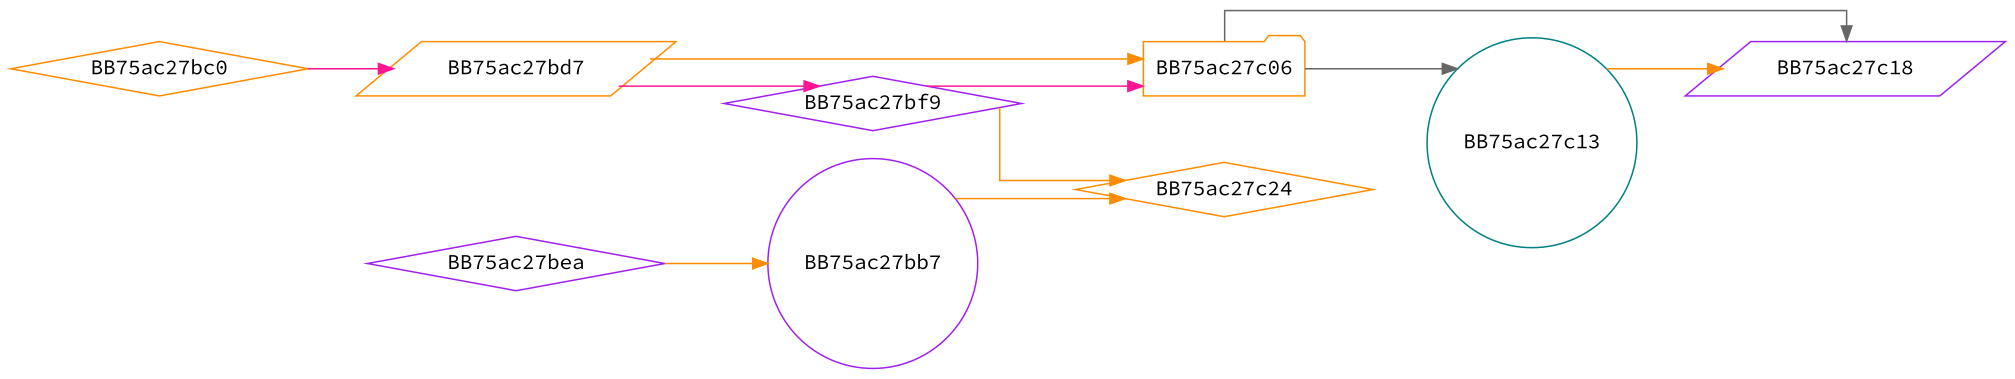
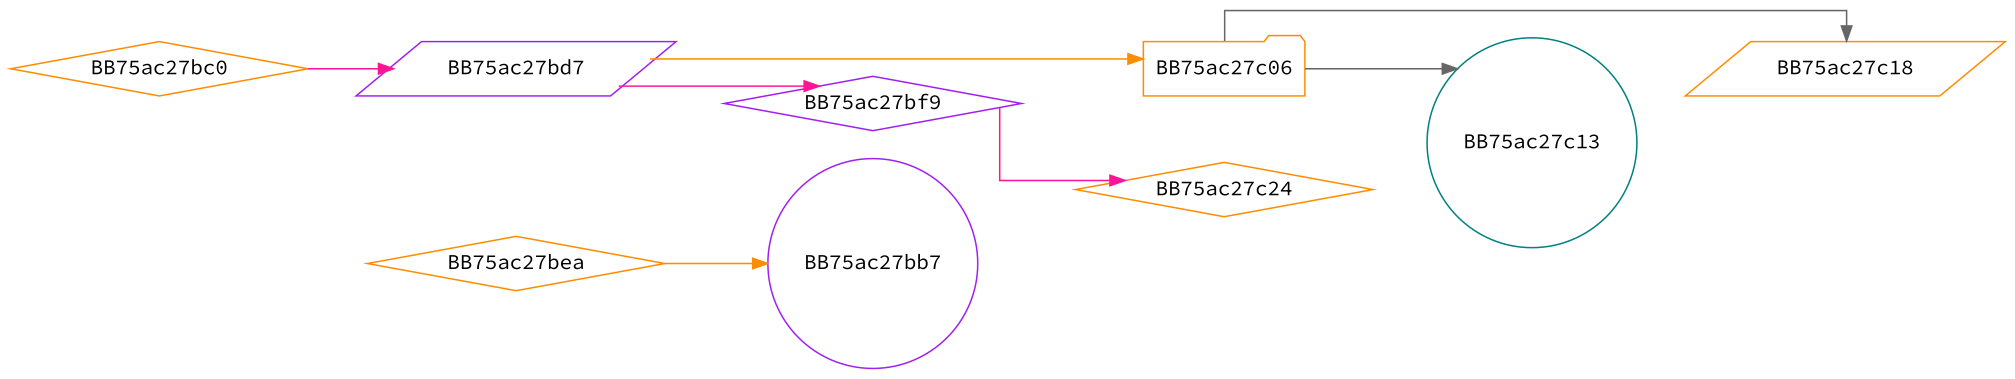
(516, 69) -> (516, 69)
(1657, 69) -> none
(1845, 69) -> (1845, 69)
(1027, 86) -> none
(1018, 180) -> (1018, 180)
(1033, 199) -> none
(516, 264) -> (516, 264)
